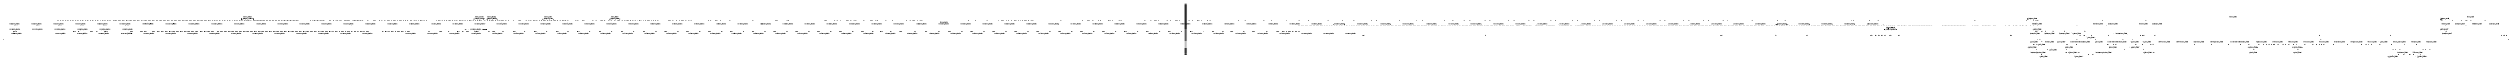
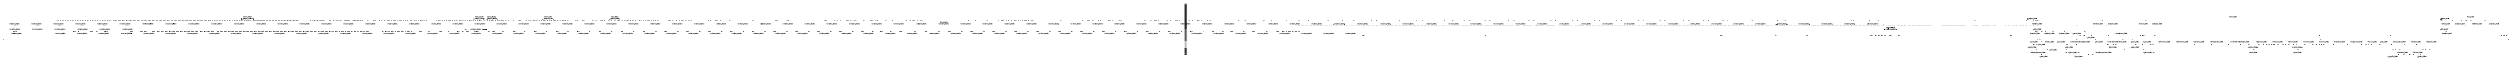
none -> (389, 34)
